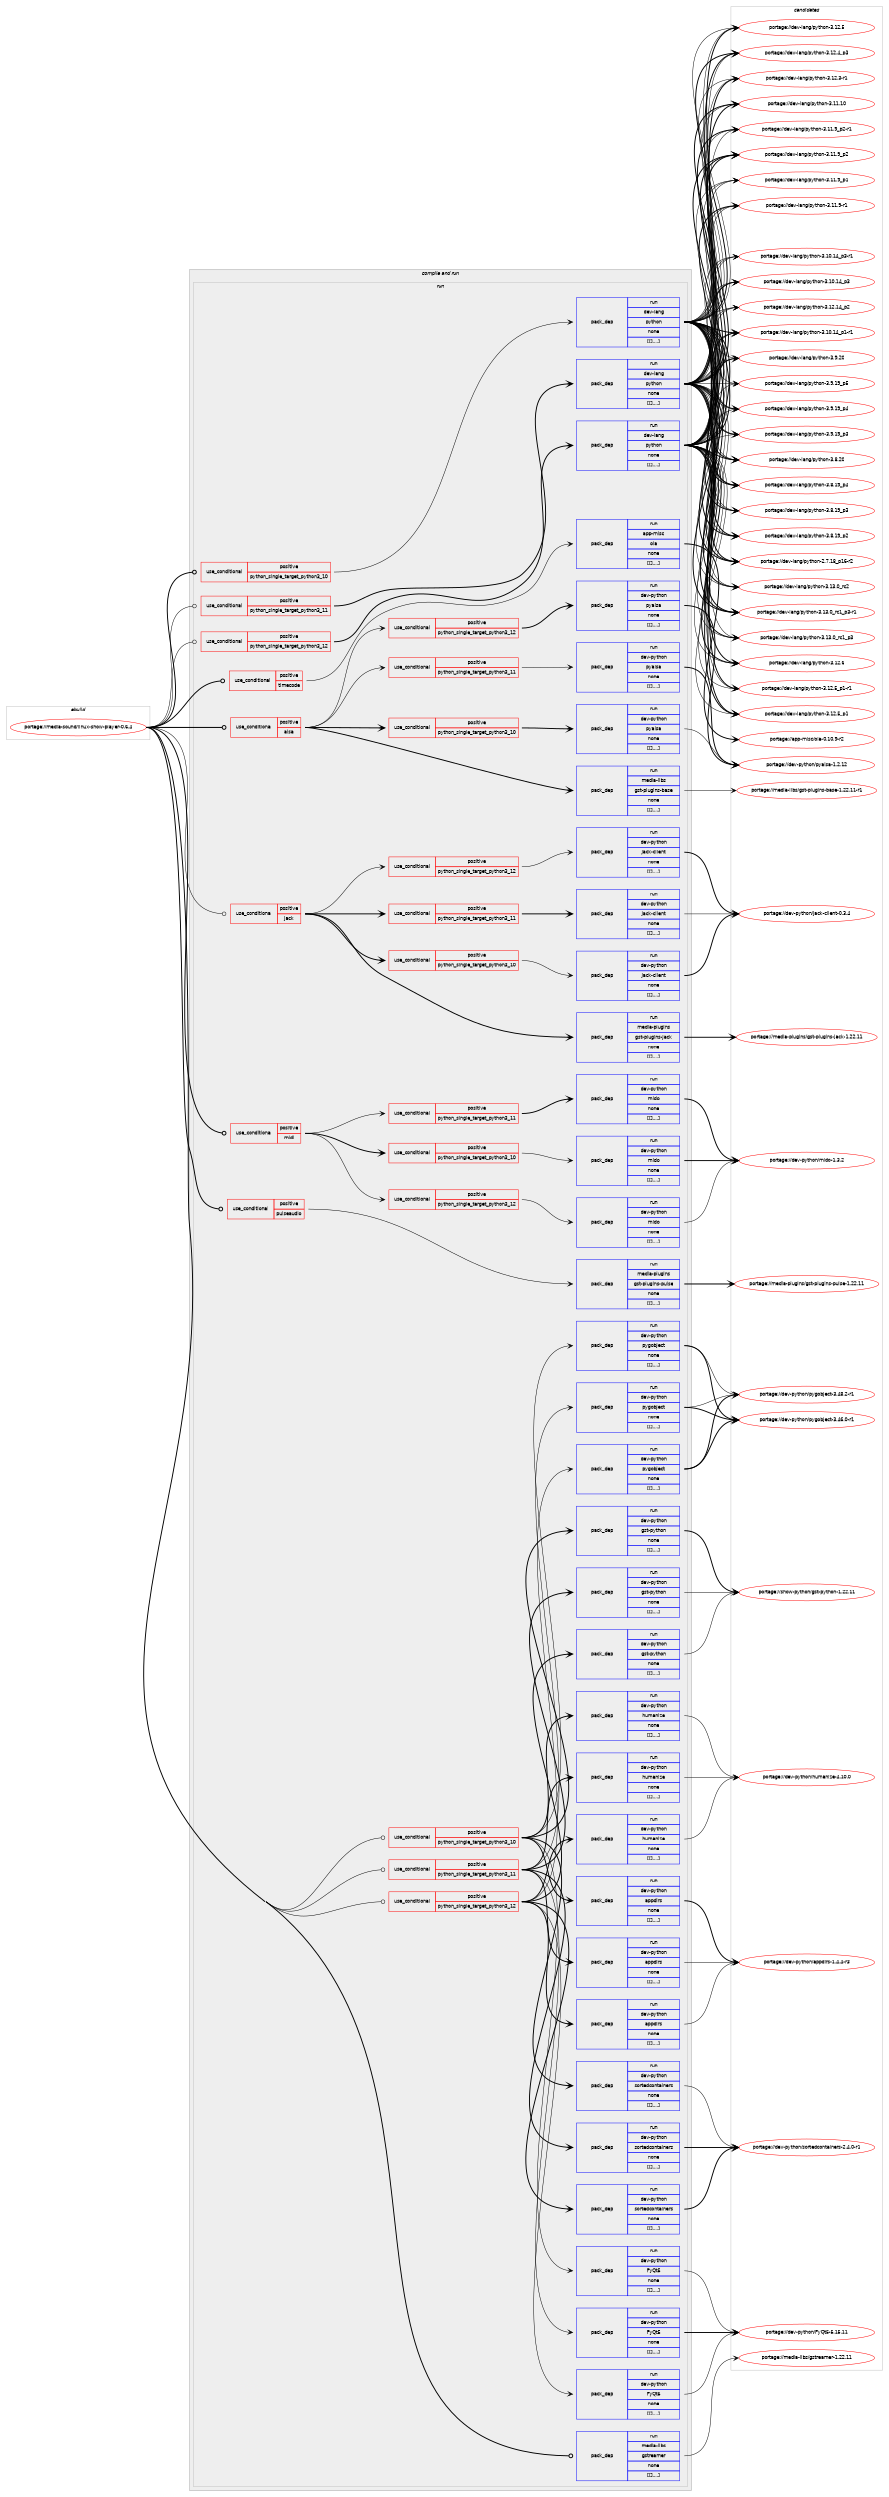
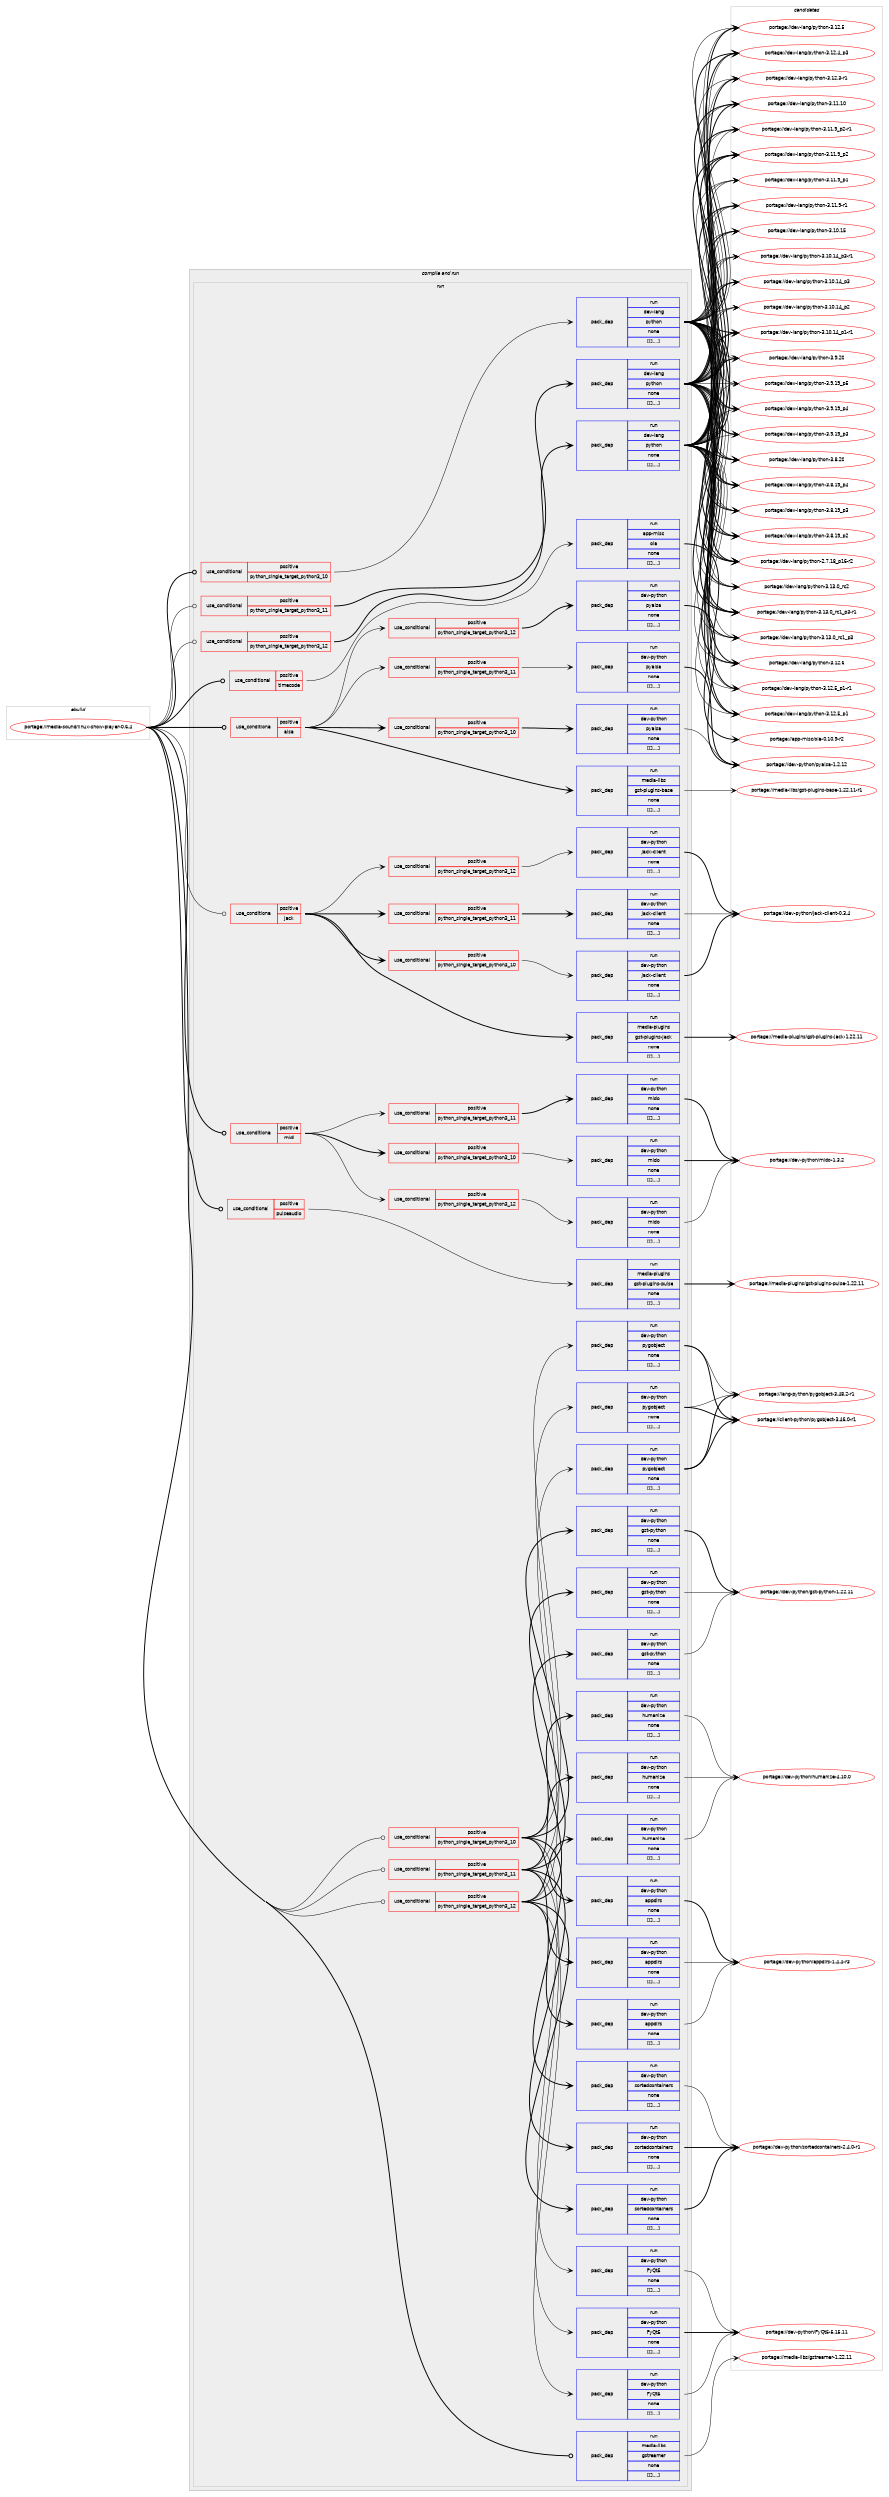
none -> (807, 231)
(807, 307) -> (807, 307)
(807, 1395) -> (807, 1395)
(807, 1420) -> (807, 1420)
(807, 1592) -> (807, 1592)
